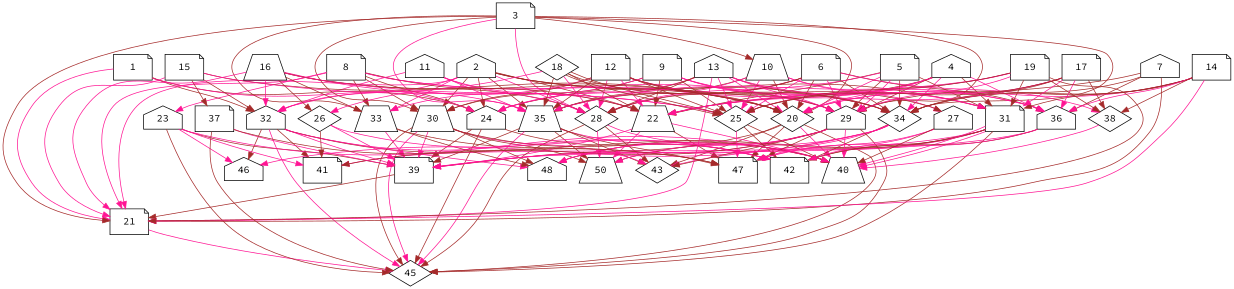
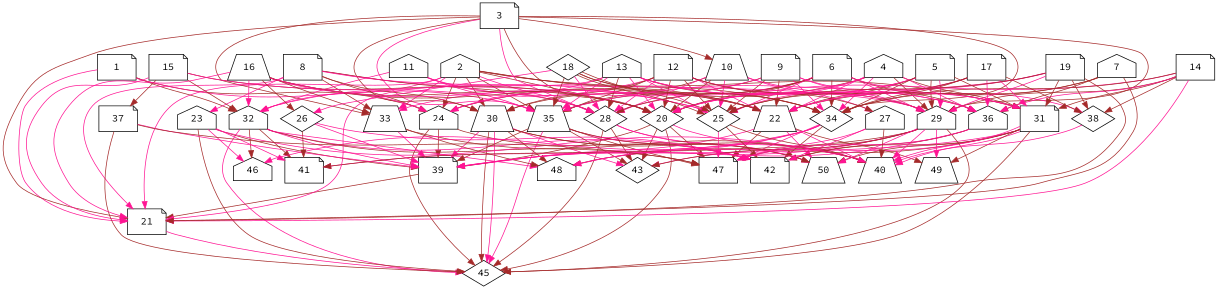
(628, 93) -> (588, 91)
none -> (937, 170)
